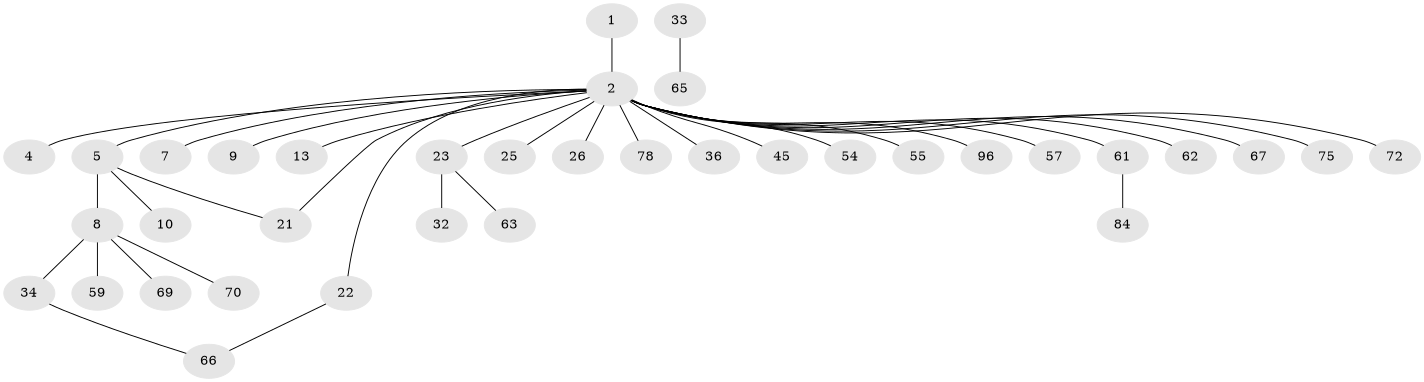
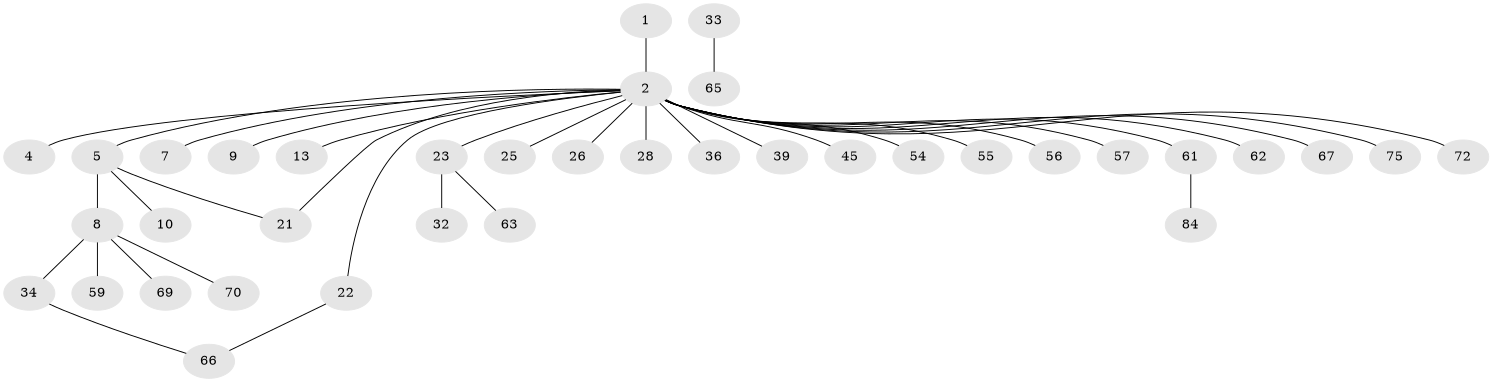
(646, 157) -> (646, 157)
none -> (782, 157)
(987, 157) -> (1055, 157)
